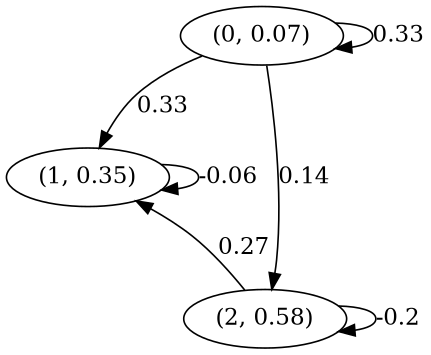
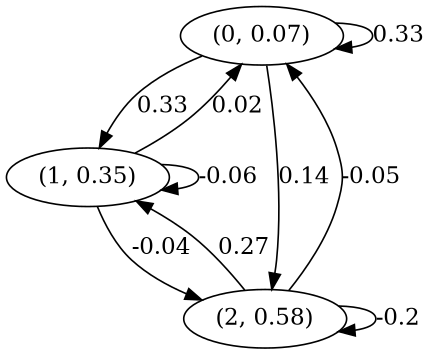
none -> (187, 120)
none -> (342, 185)
none -> (132, 260)
